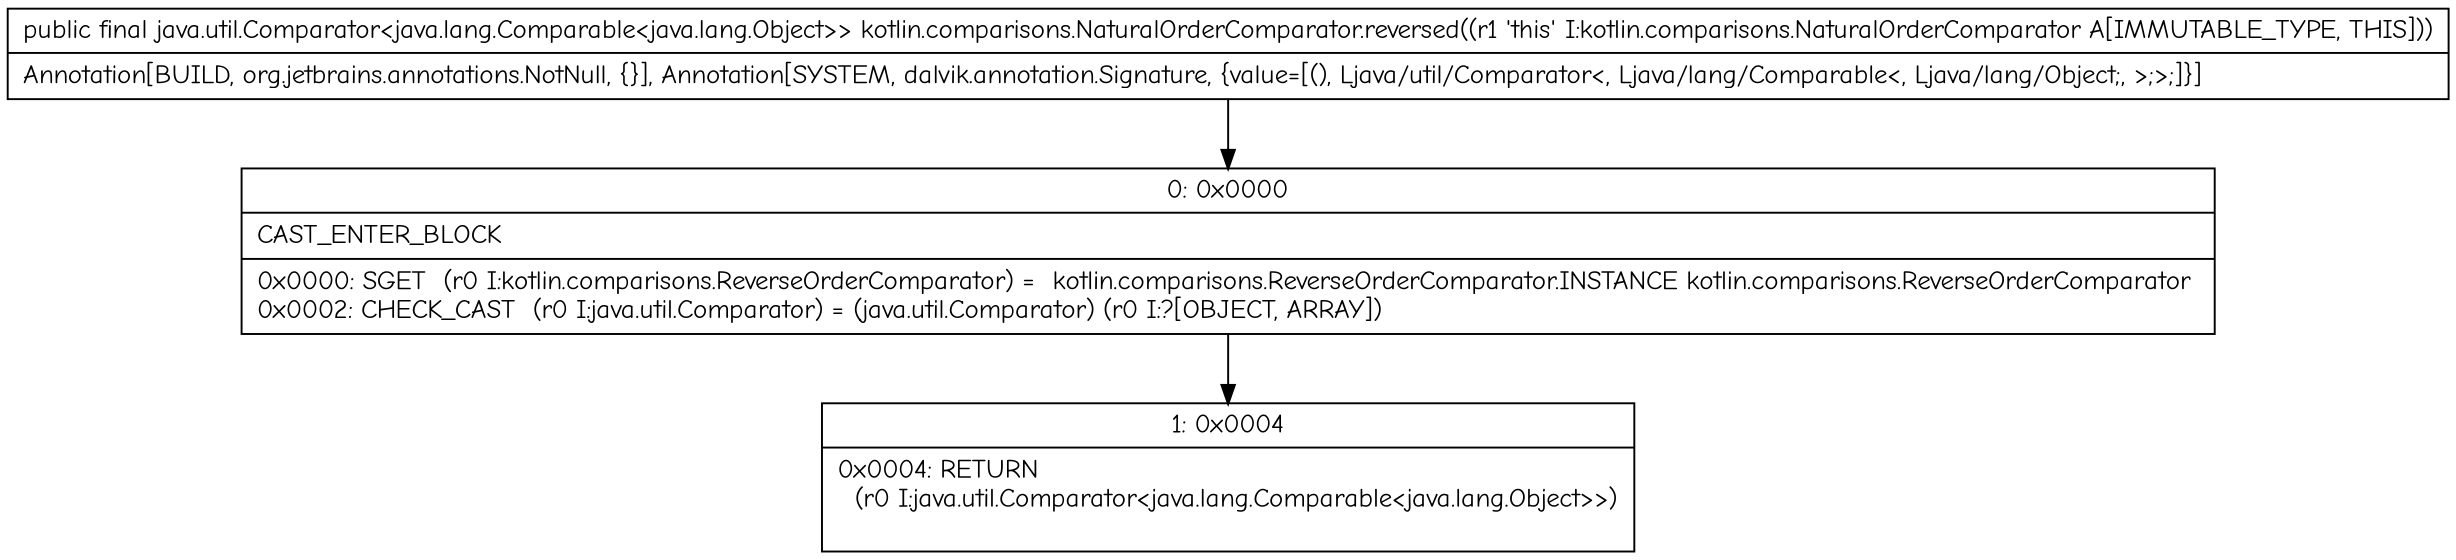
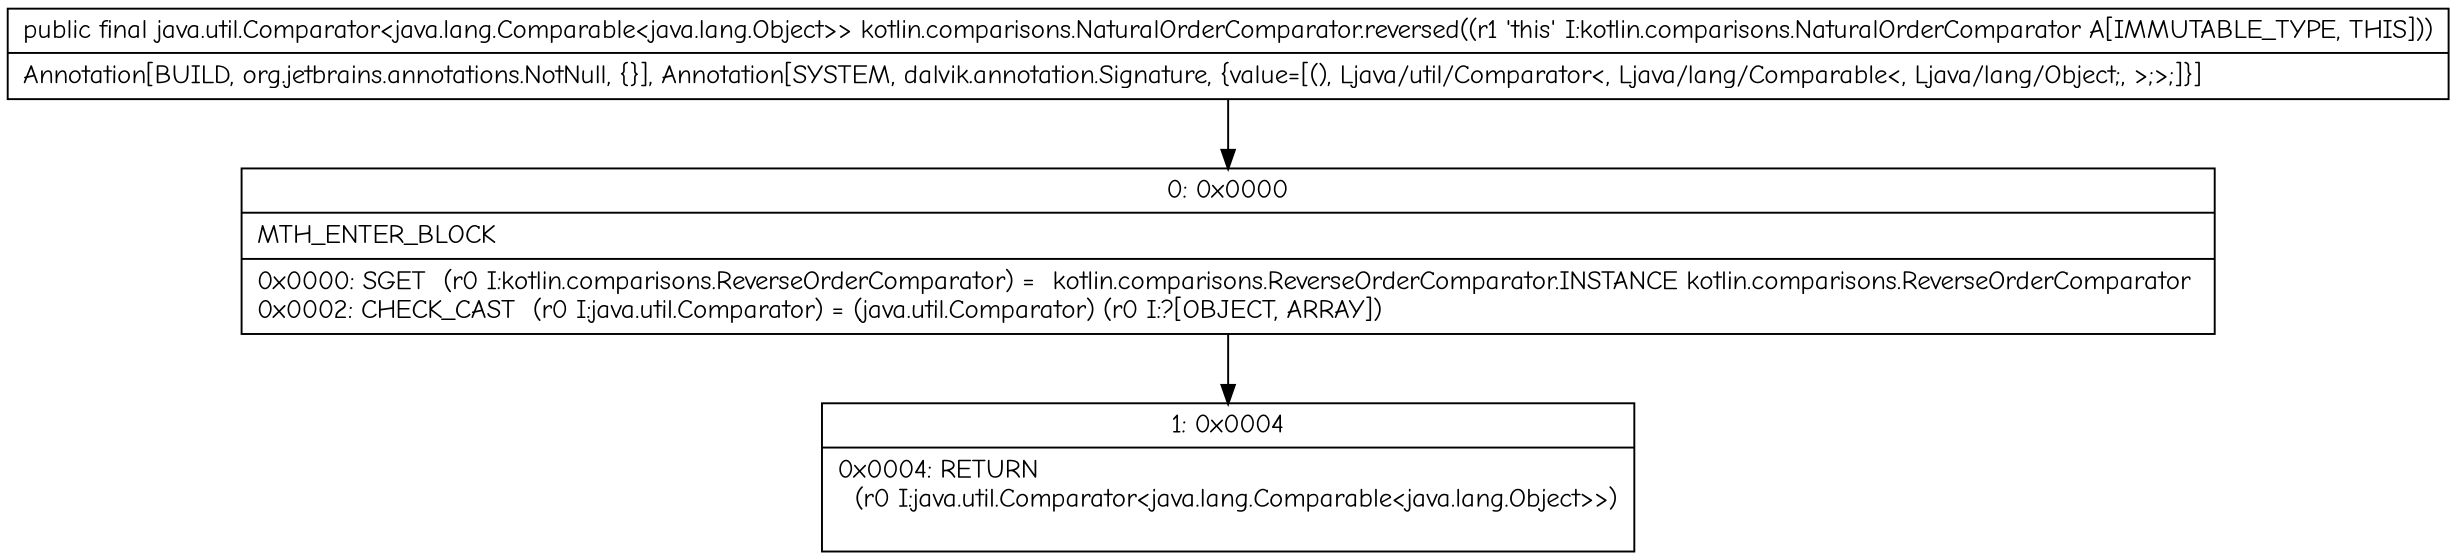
(379, 235) -> (376, 235)
